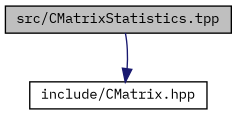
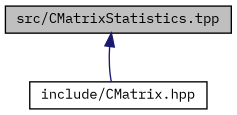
(127, 51) -> (109, 64)
